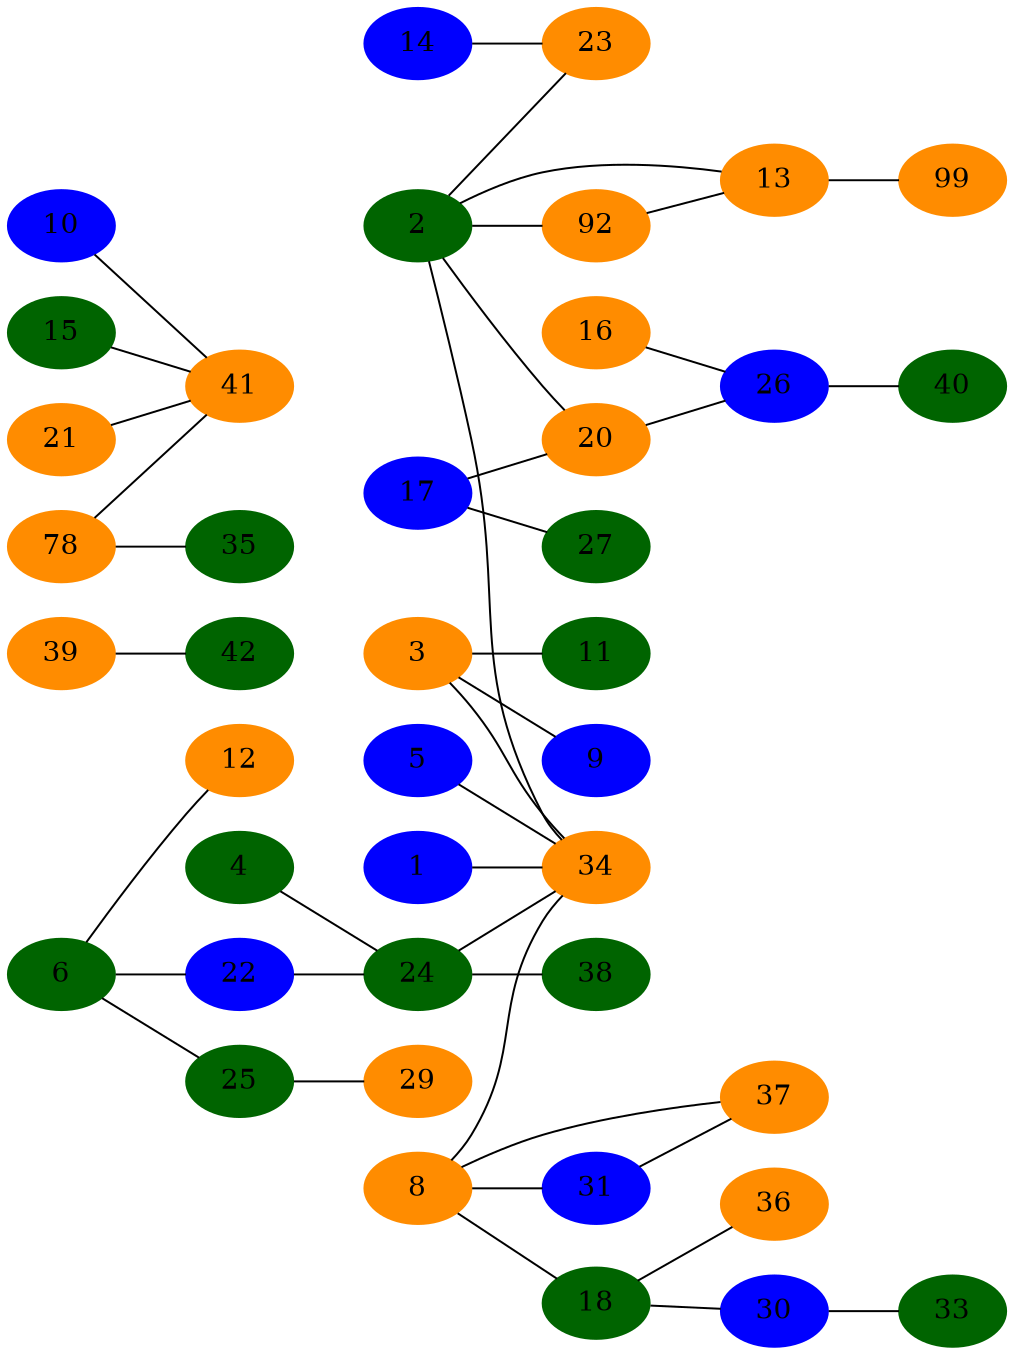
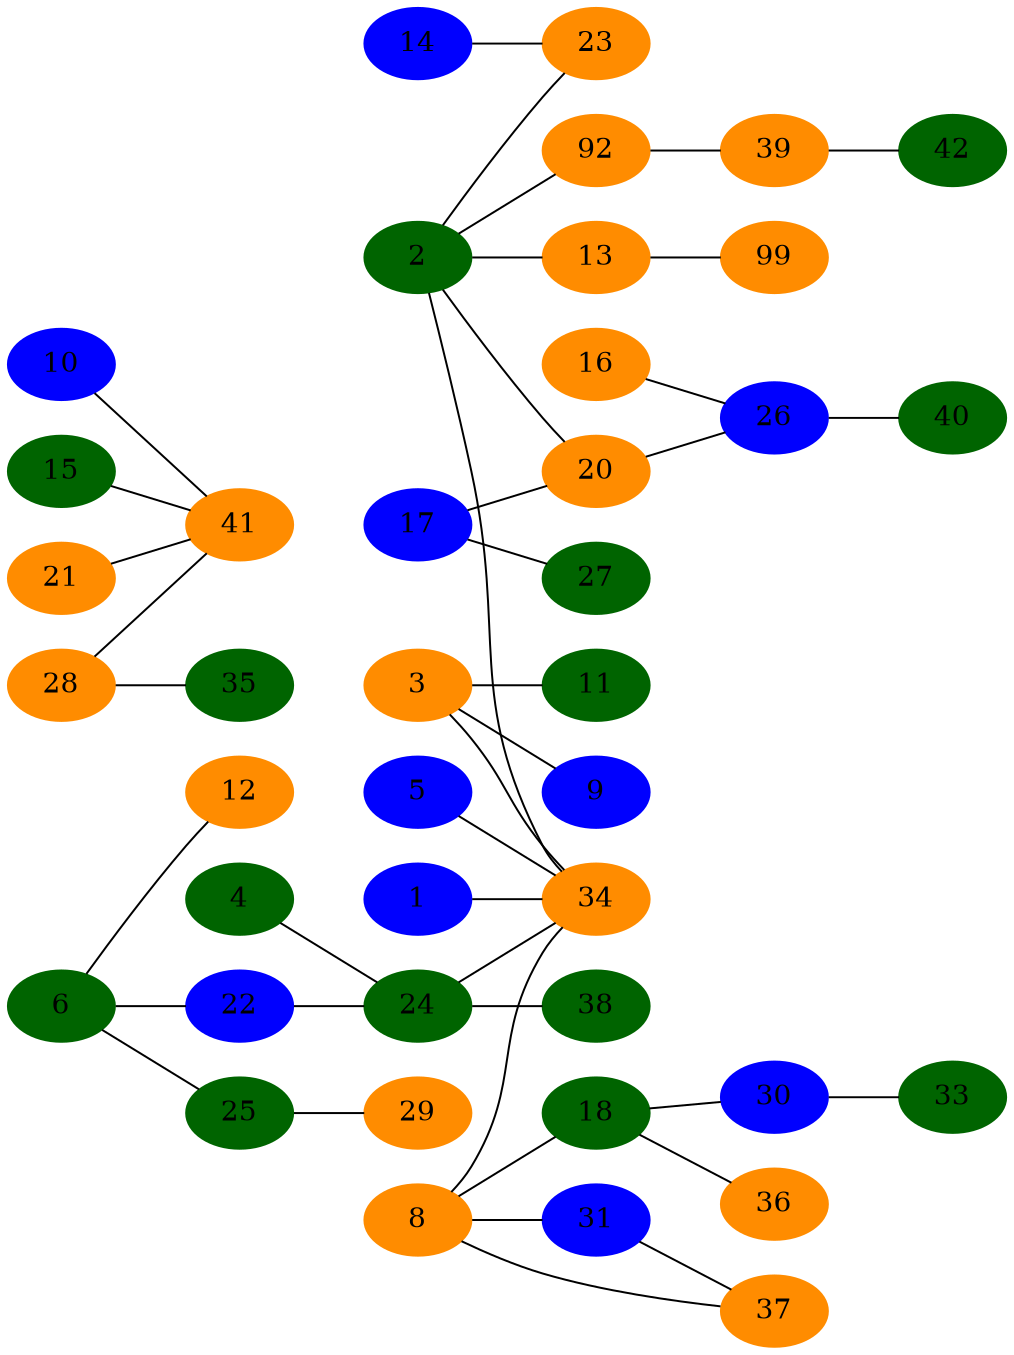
(685, 203) -> (686, 151)
(61, 547) -> (61, 685)
